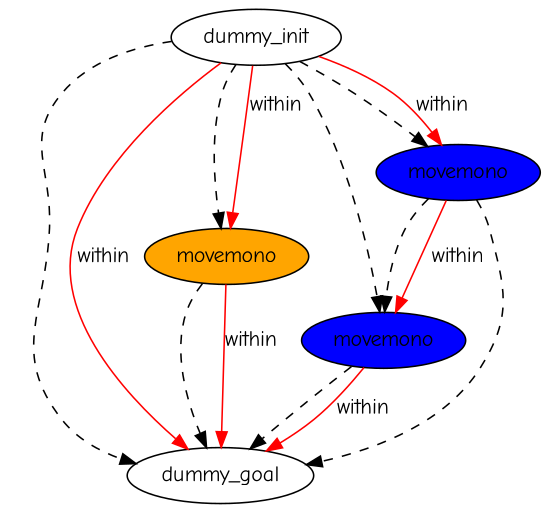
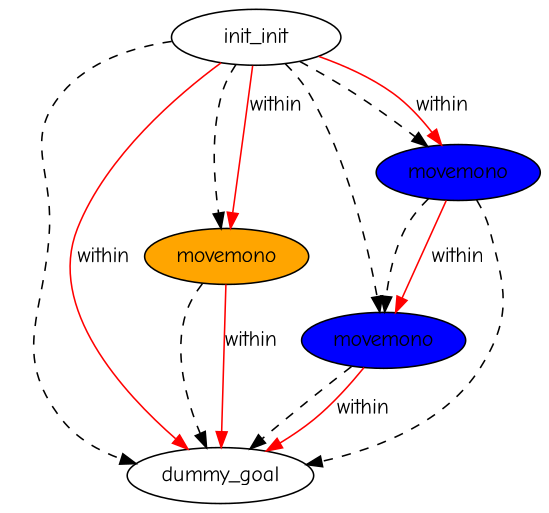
(256, 37) -> (256, 37)
